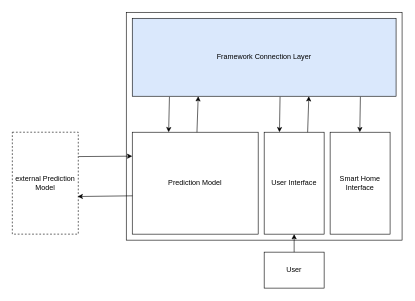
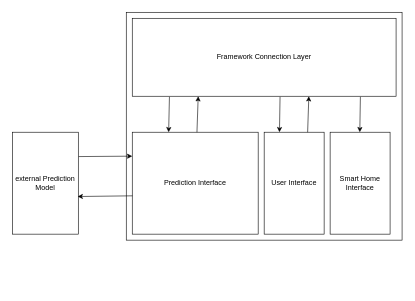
(264, 57) -> (264, 57)
(45, 183) -> (45, 183)
(195, 183) -> (195, 183)
(294, 239) -> none
(294, 270) -> none
